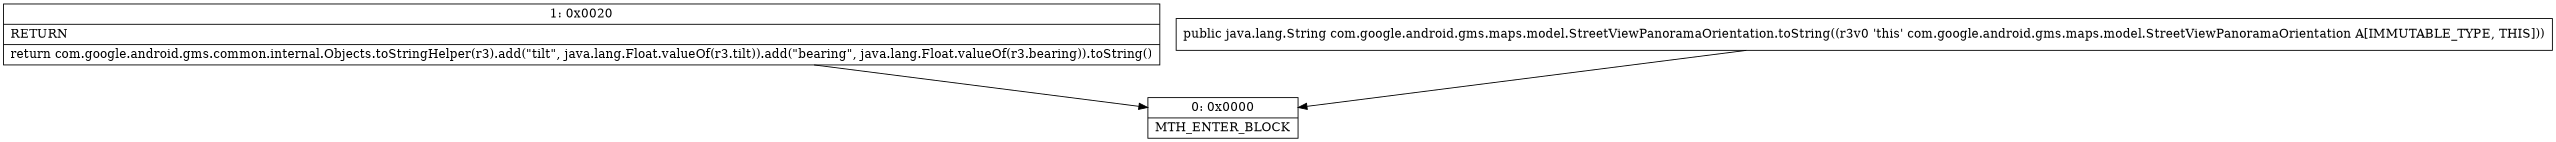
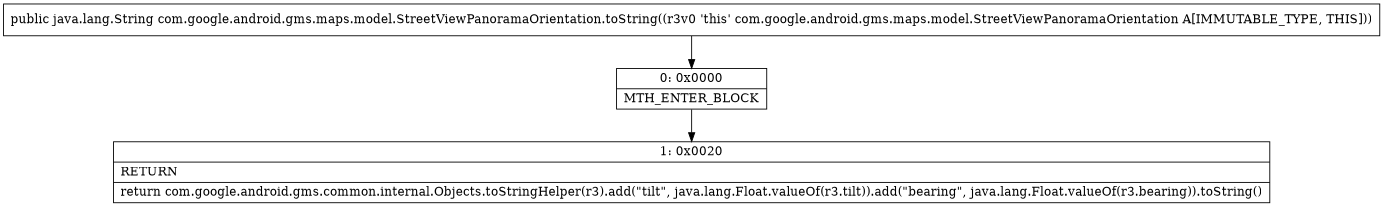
(976, 86) -> (692, 121)
